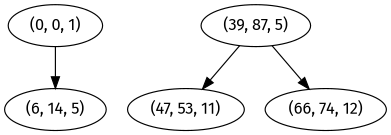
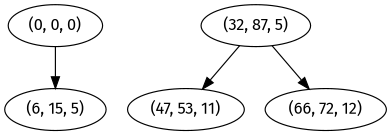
(55, 26) -> (55, 26)
(256, 26) -> (256, 26)
(55, 110) -> (55, 110)
(326, 110) -> (326, 110)
